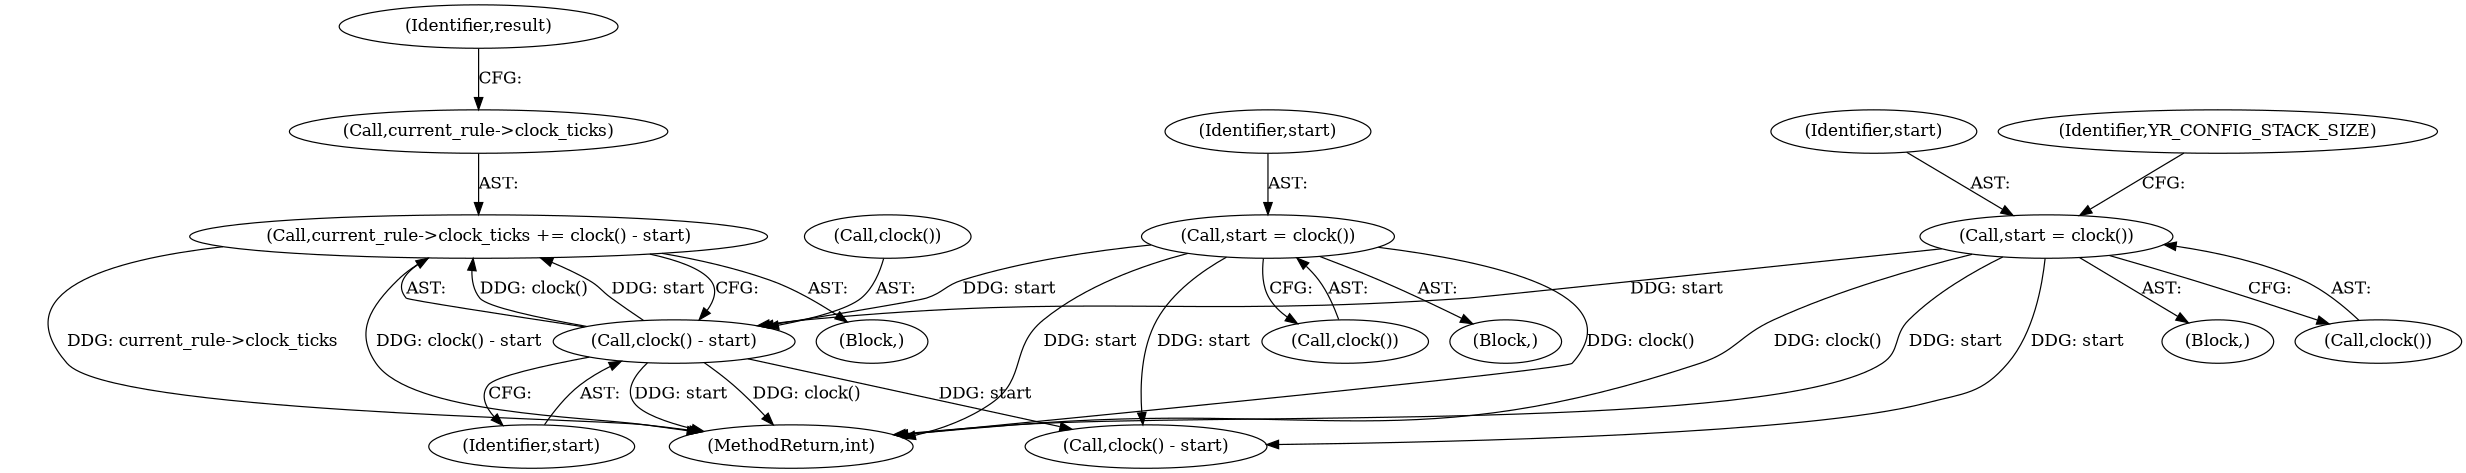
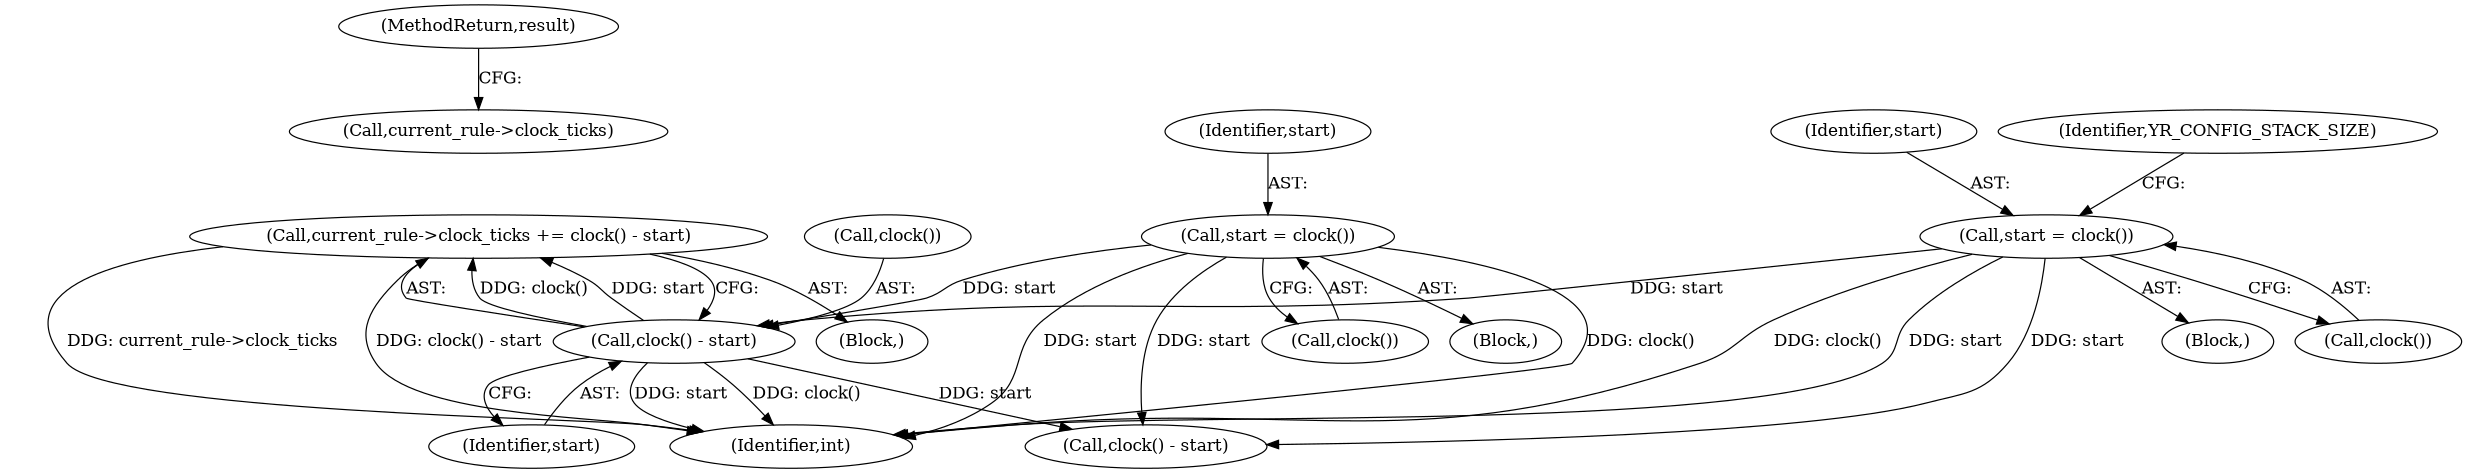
(479, 27) -> (479, 27)
(479, 178) -> none
(791, 447) -> (791, 447)
